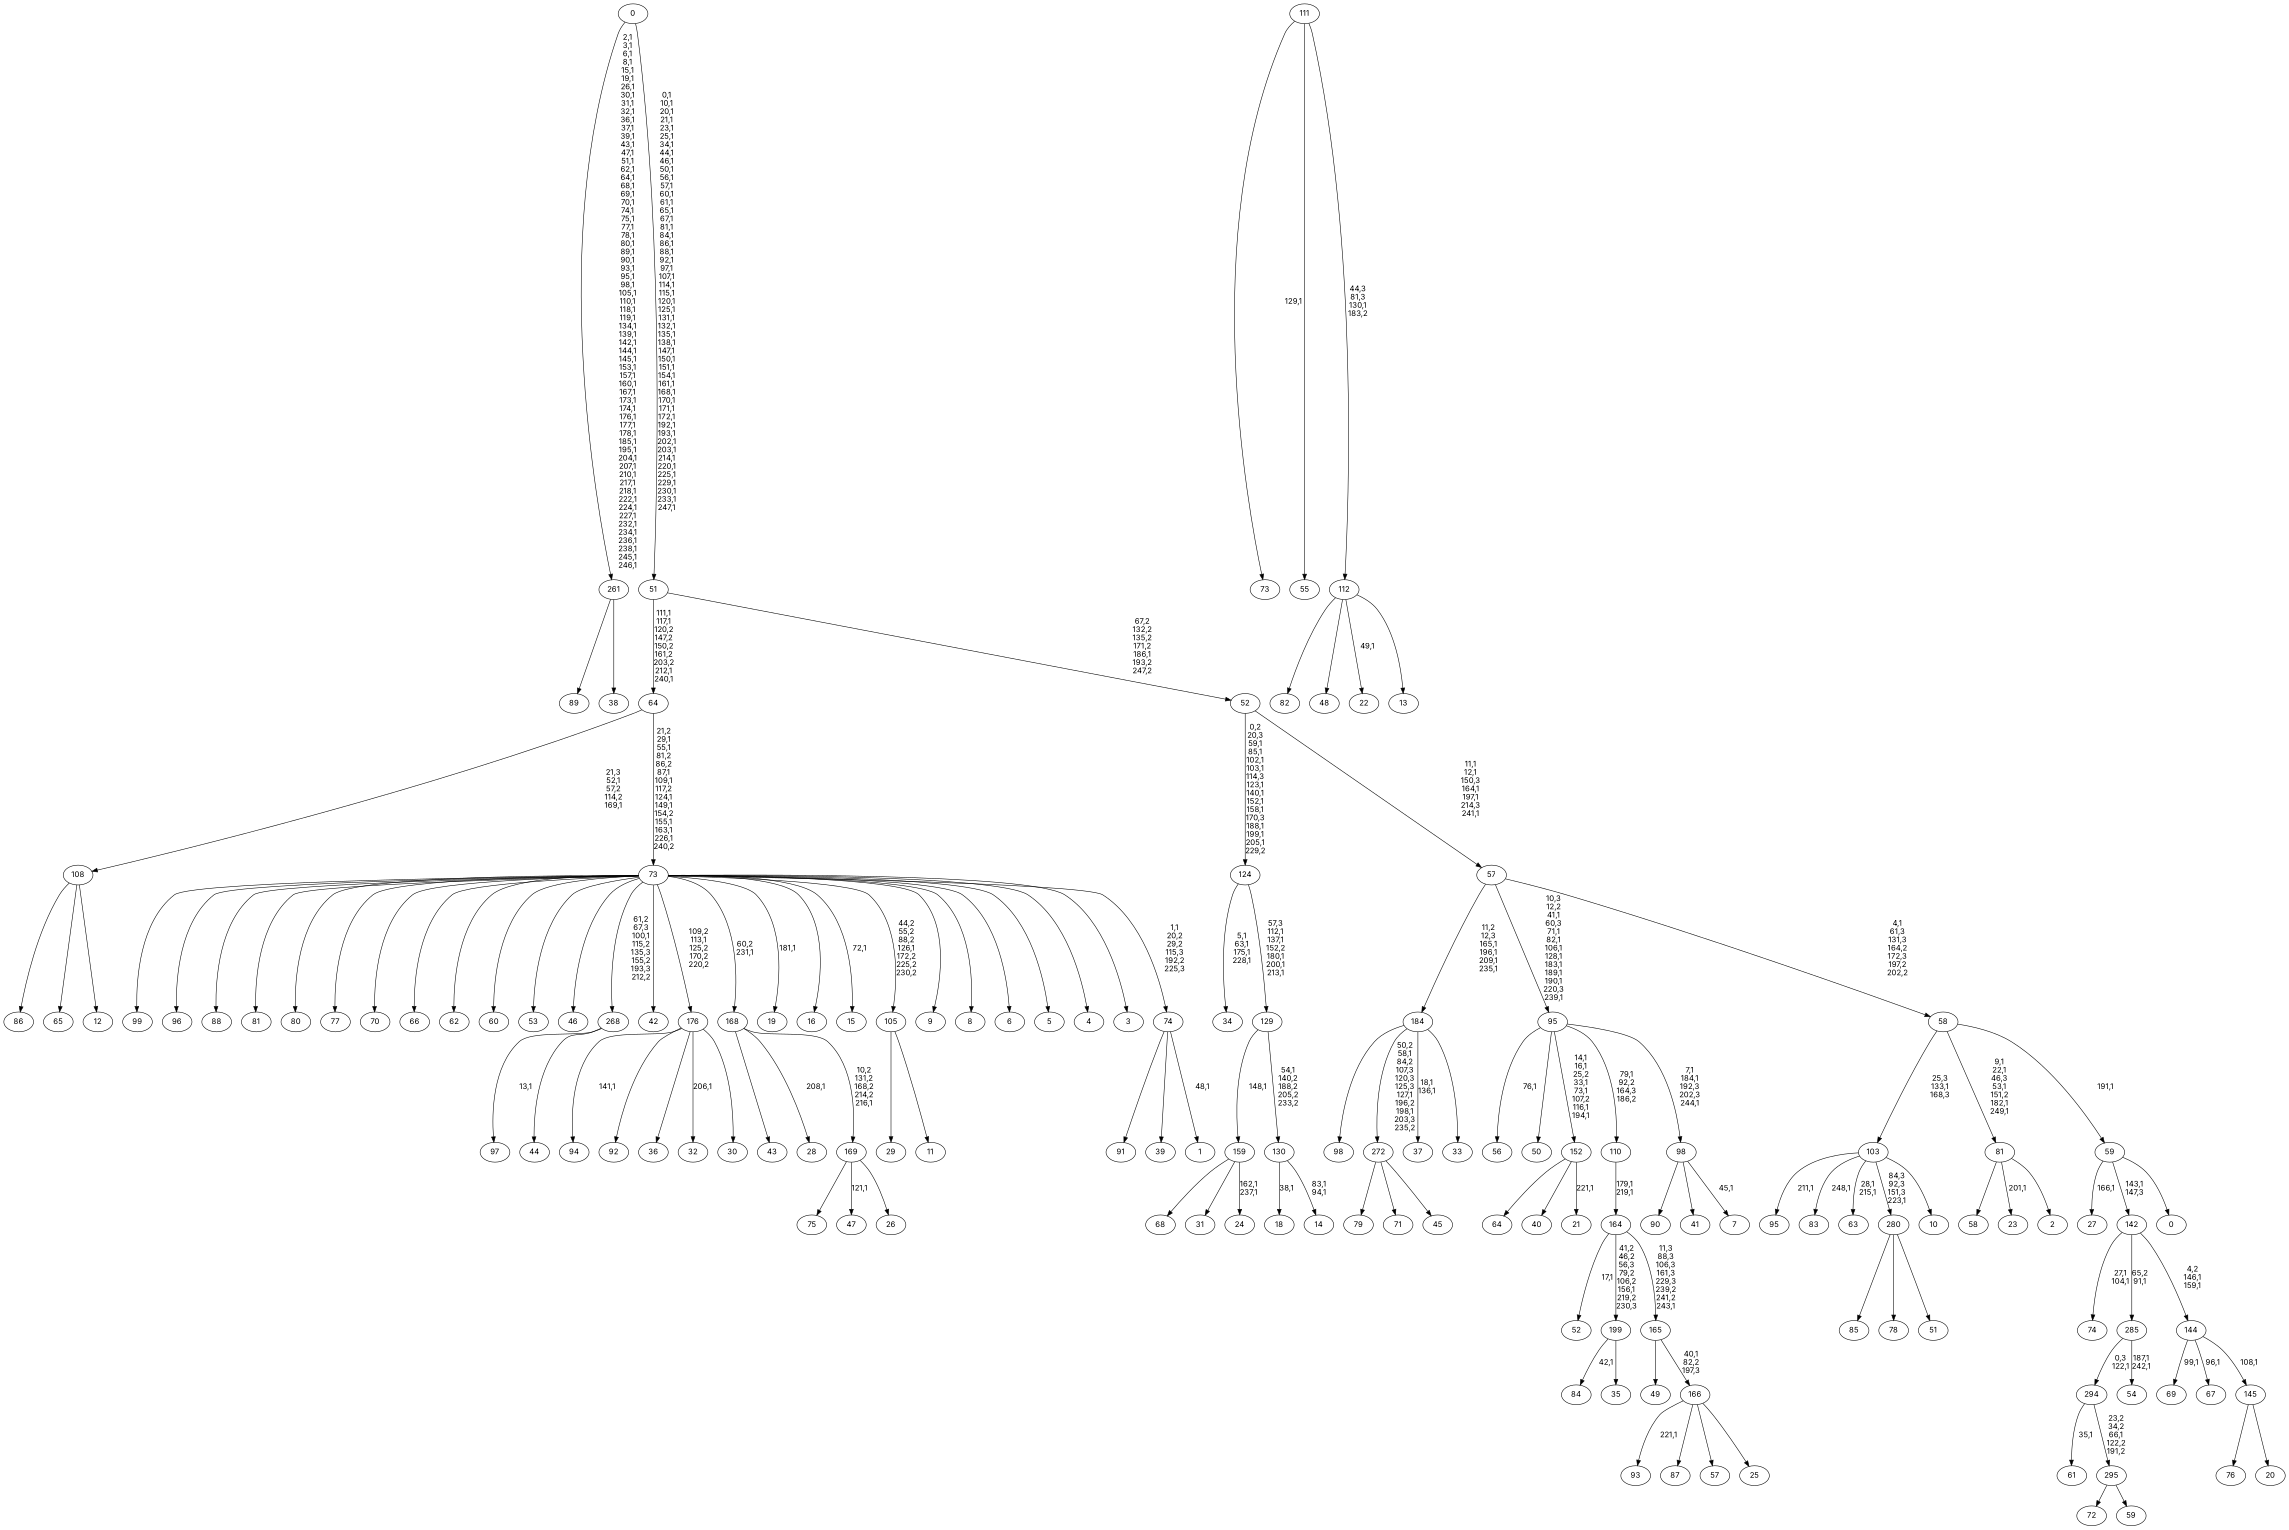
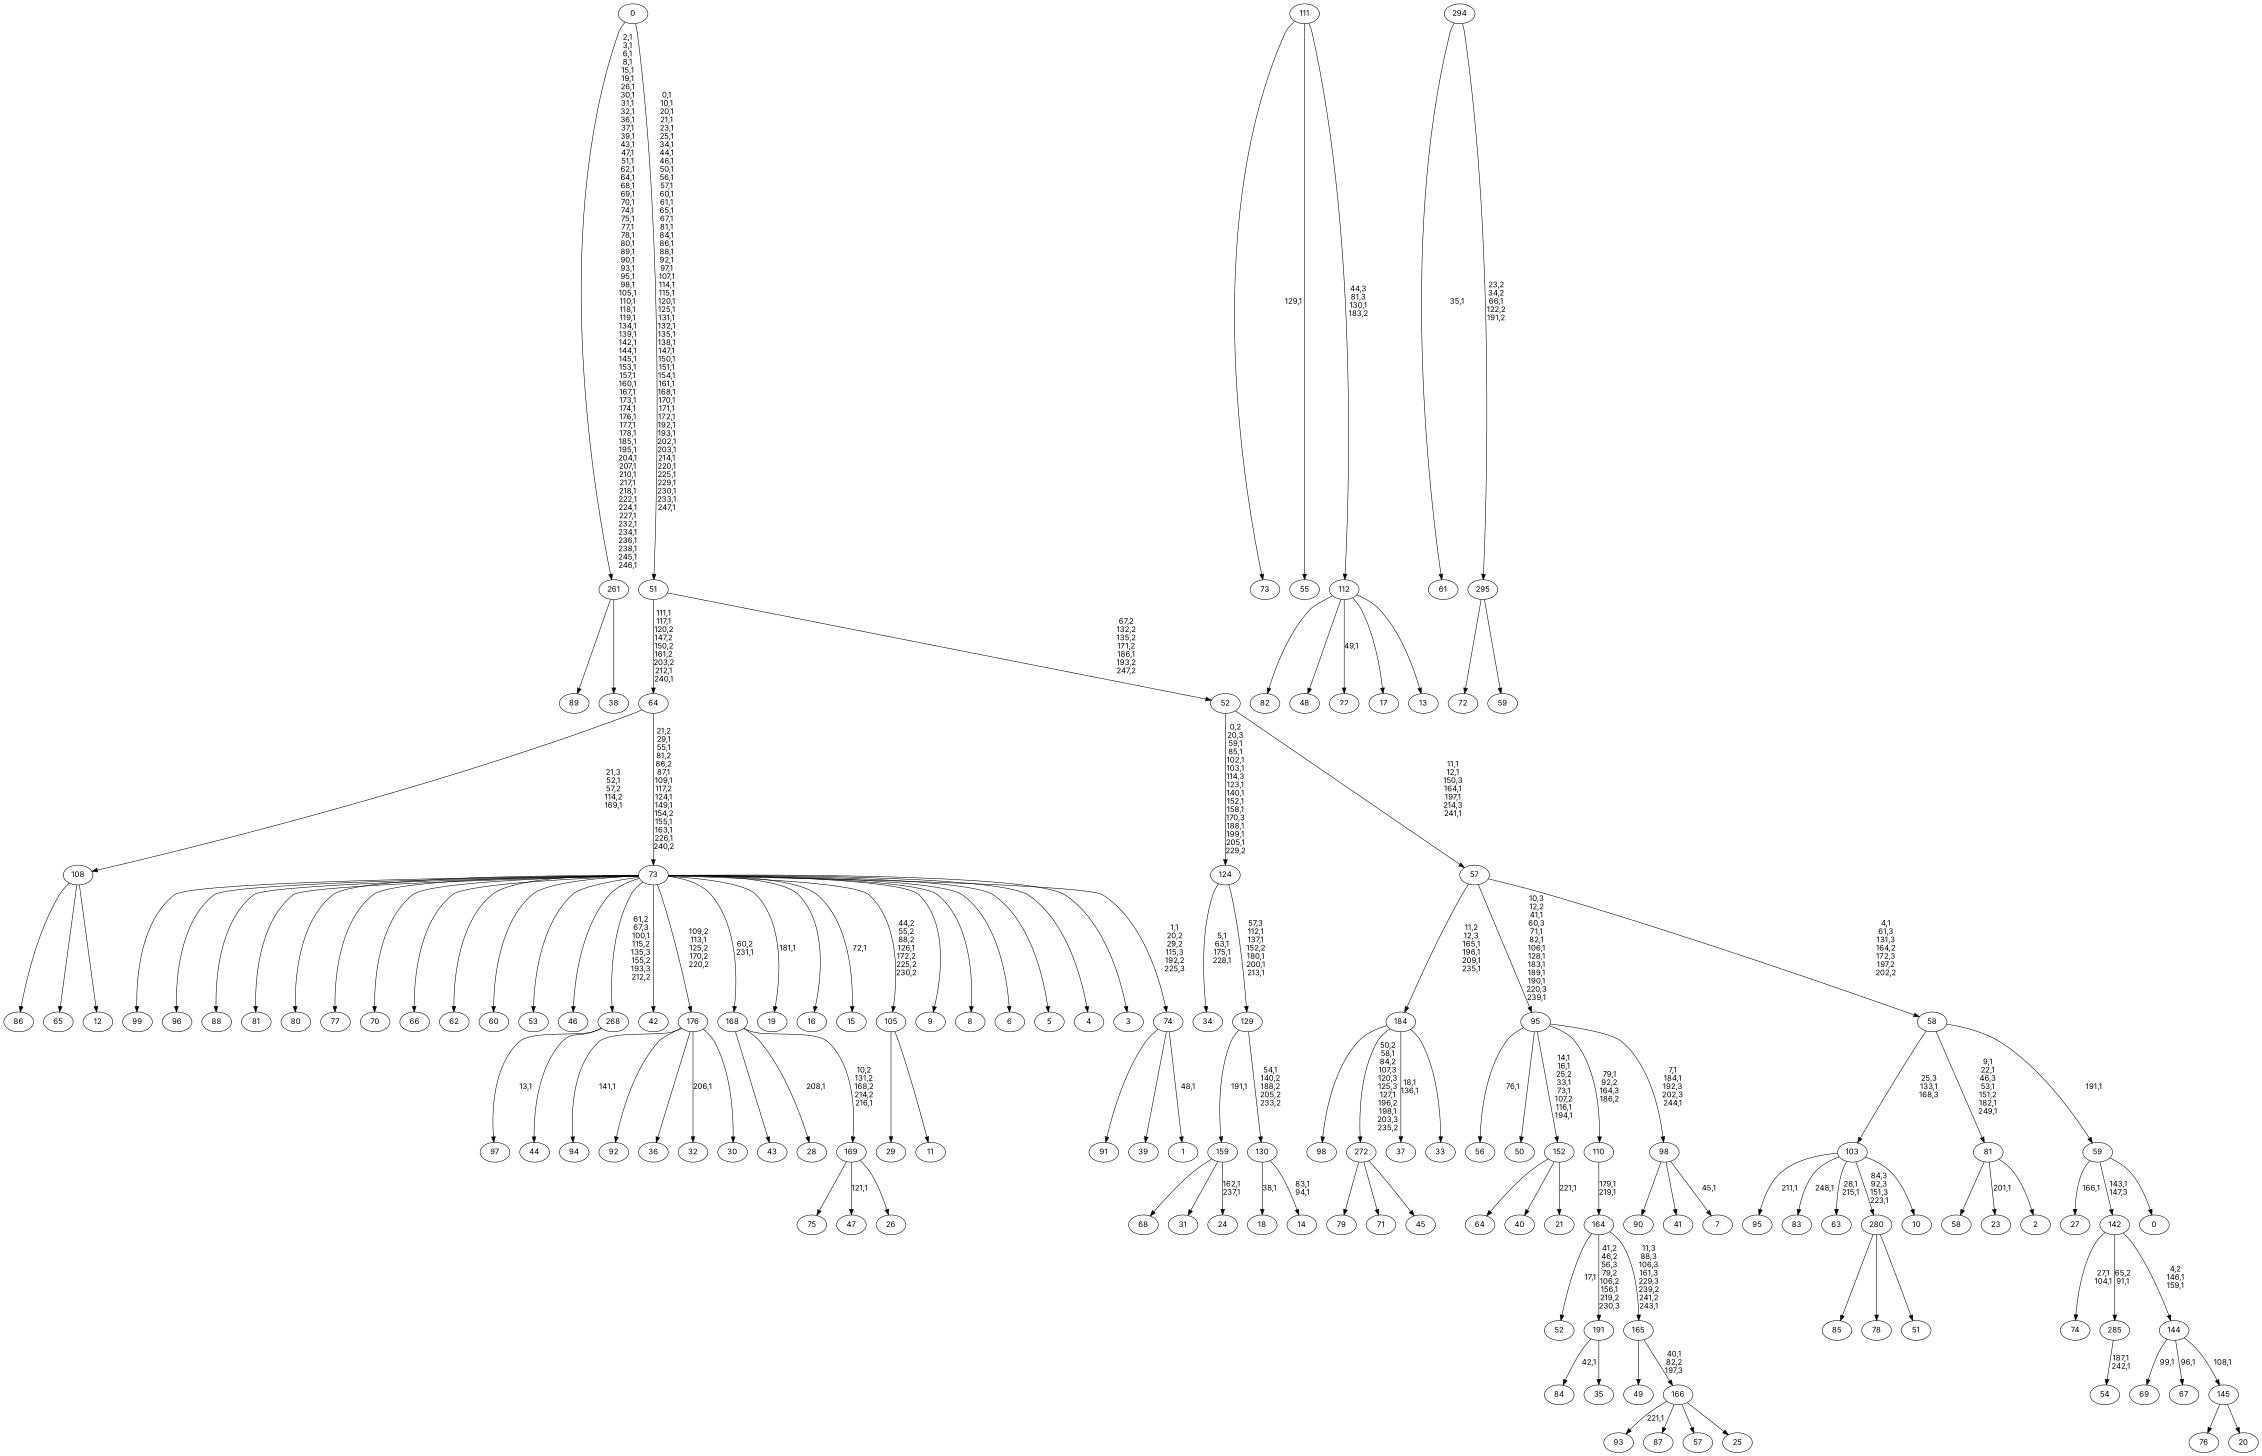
none -> (1384, 703)
(1258, 1087) -> (1239, 1087)
(1616, 1330) -> (1599, 1330)
(2107, 1358) -> none
